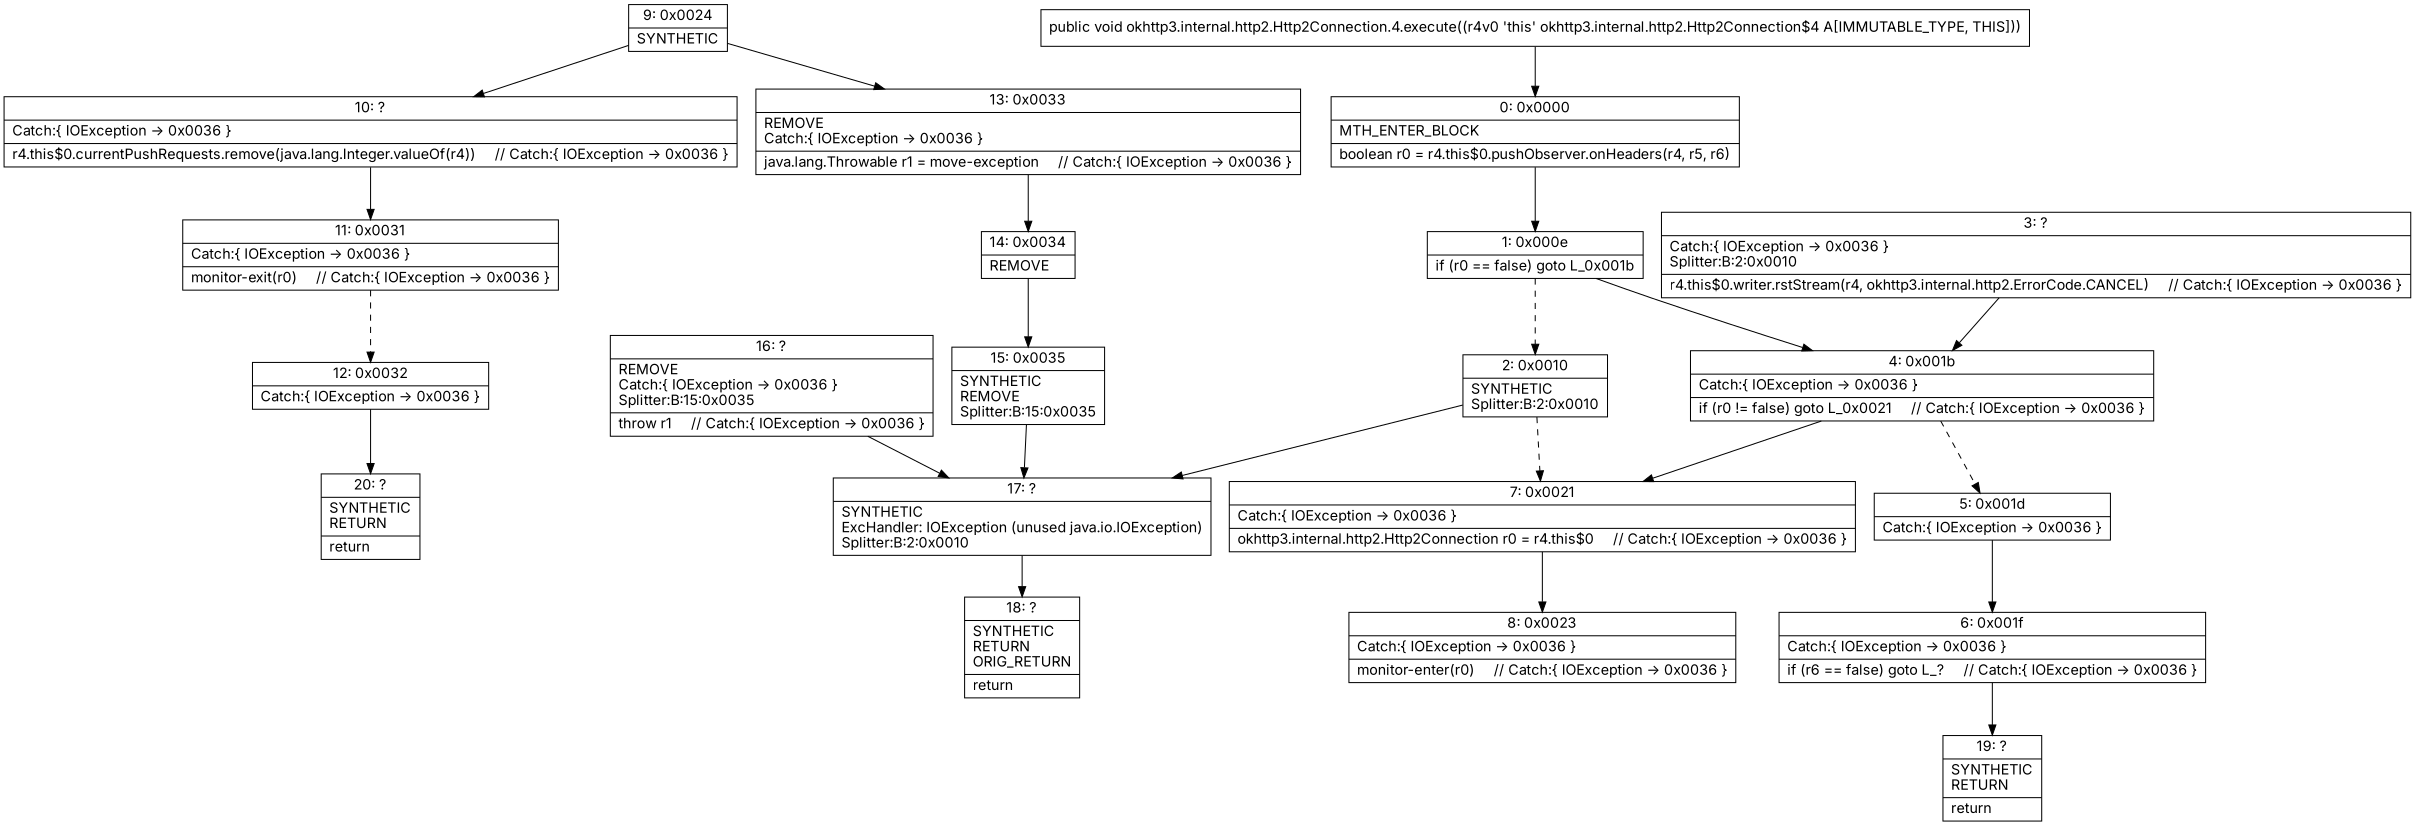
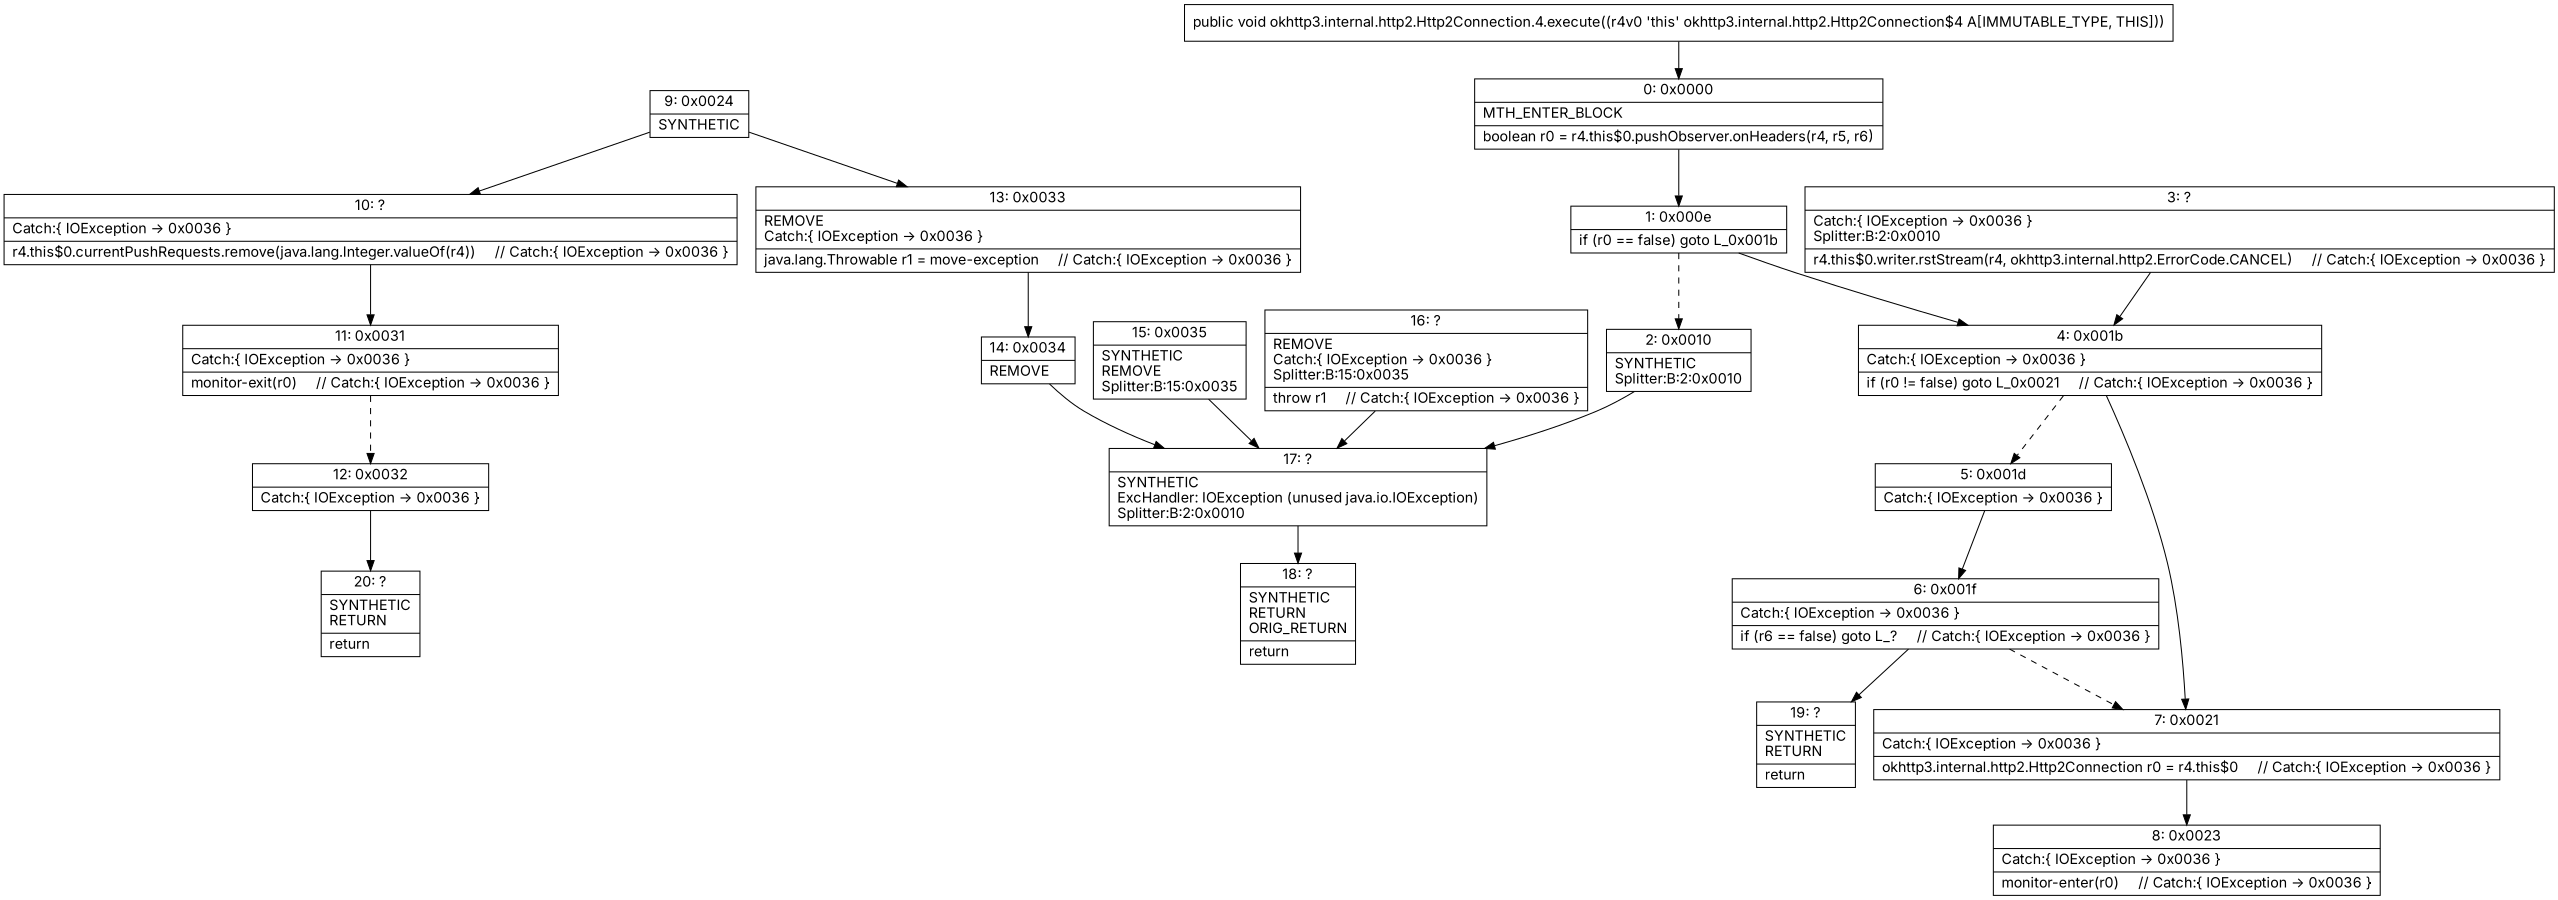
(1028, 308) -> (1099, 420)
(1538, 444) -> (2062, 677)
